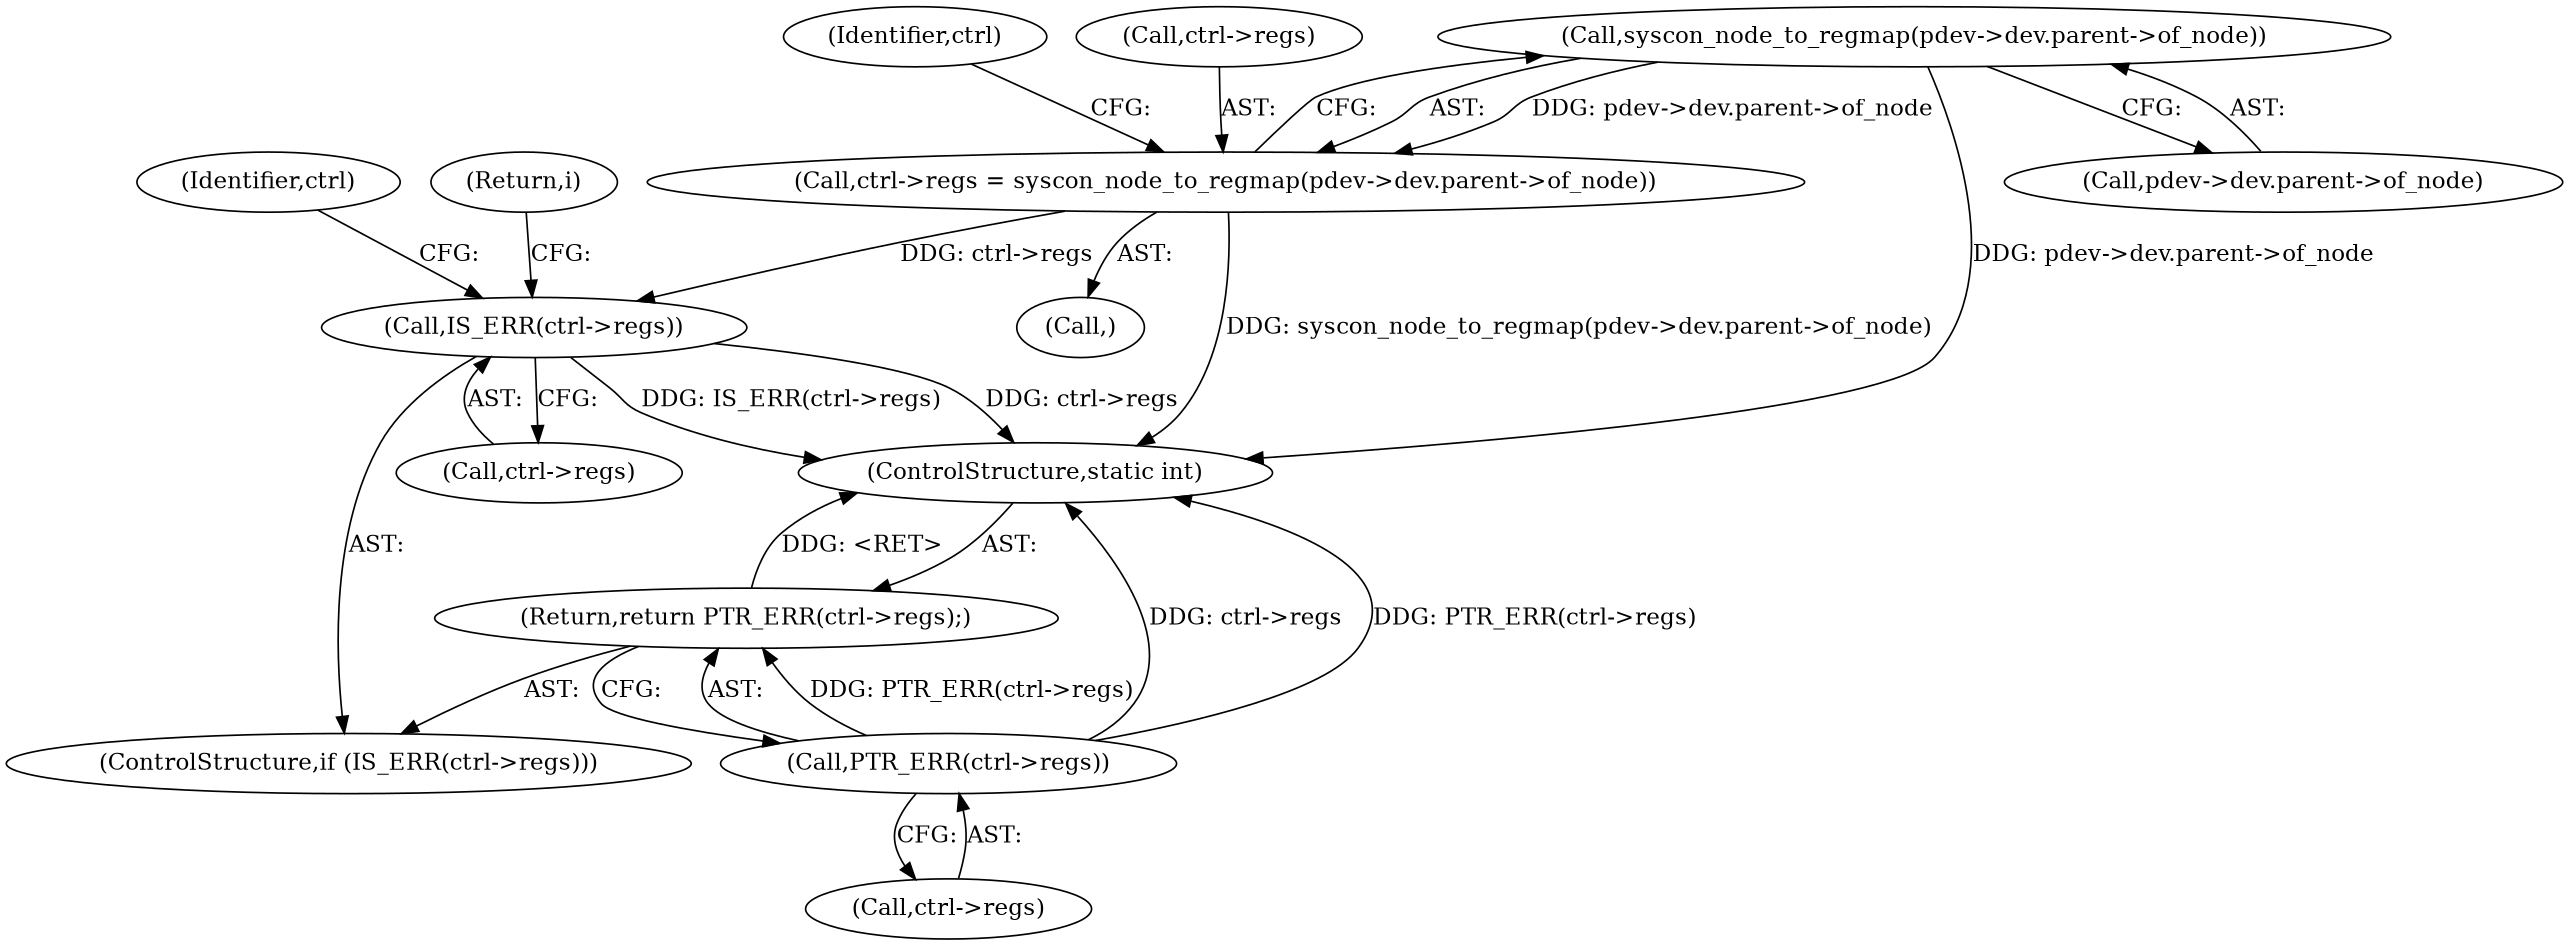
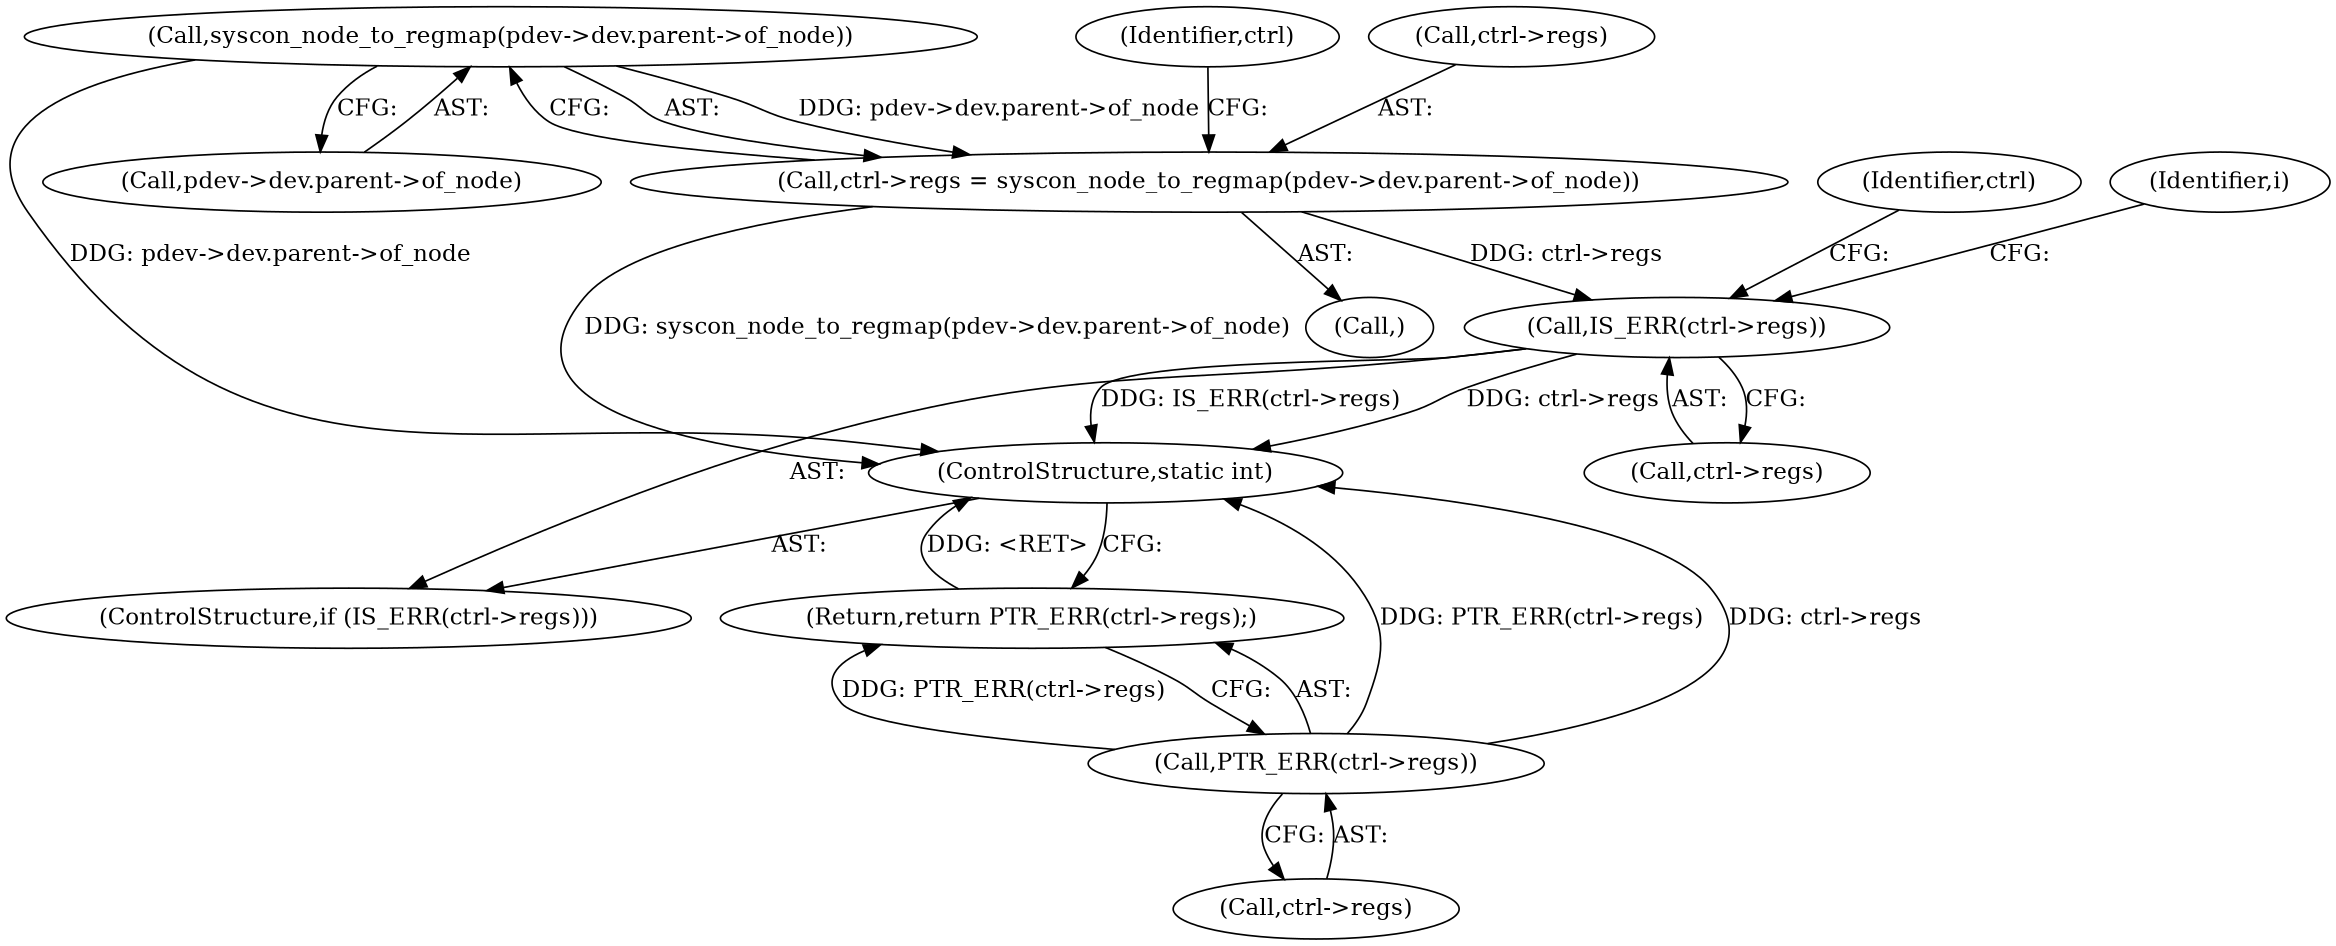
(524, 182) -> (2220, 182)
(1014, 546) -> (1137, 546)
(521, 680) -> (741, 543)
